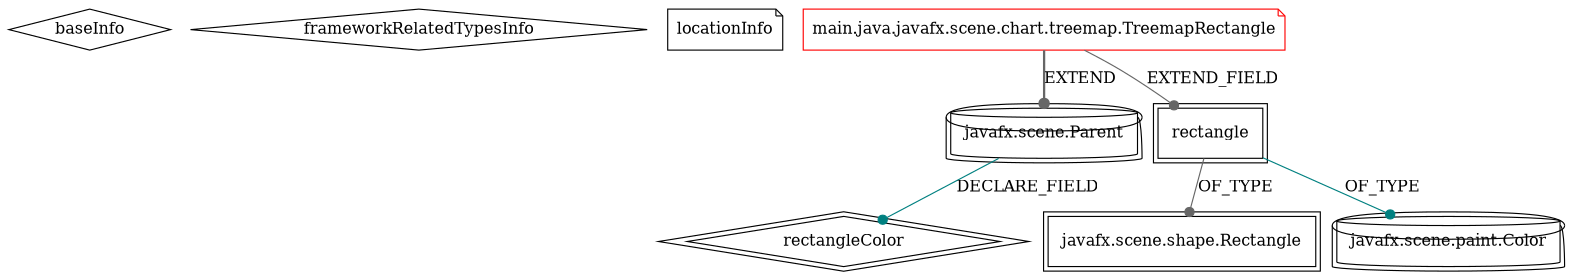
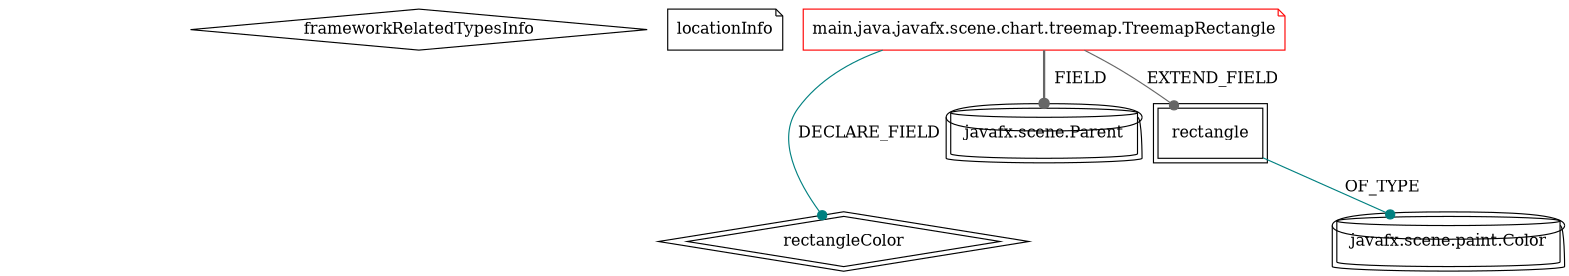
(90, 30) -> none
(1081, 79) -> (1081, 79)
(943, 188) -> (796, 112)
(1182, 242) -> none
